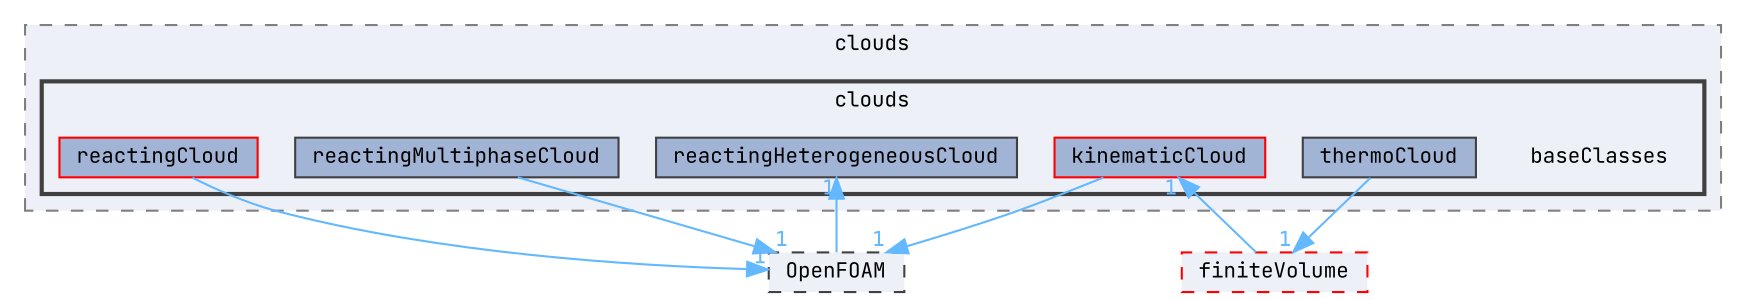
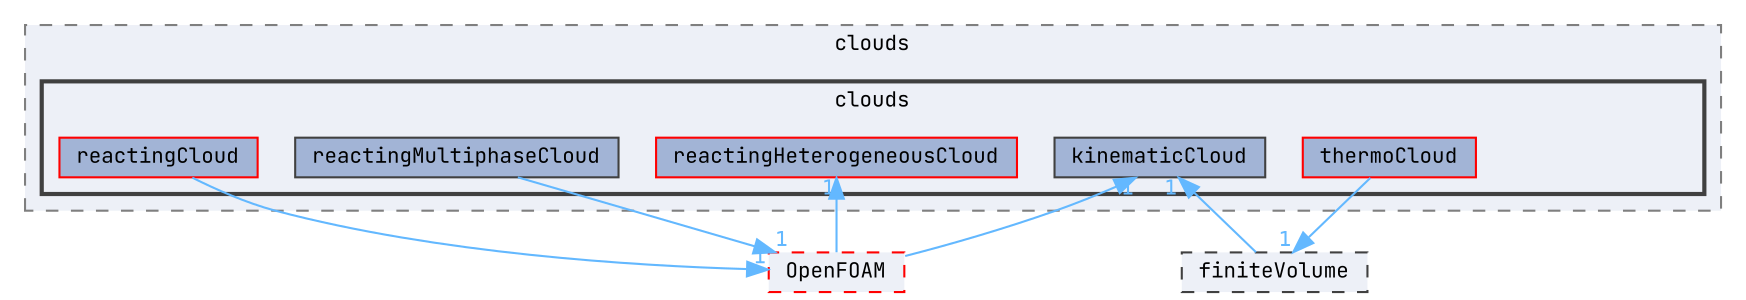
(837, 158) -> (837, 158)
(1160, 158) -> (1160, 158)
(1389, 158) -> (1389, 158)
(1600, 158) -> none
(976, 225) -> (1012, 225)
(837, 272) -> (837, 272)
(1275, 272) -> (1275, 272)
